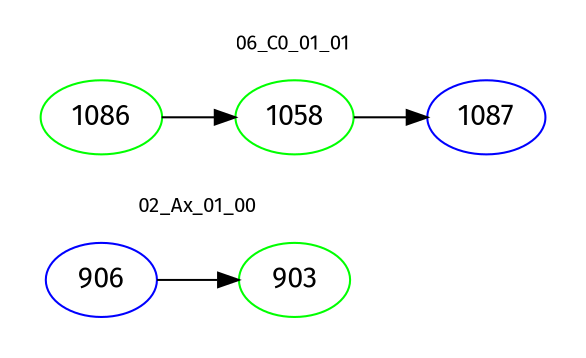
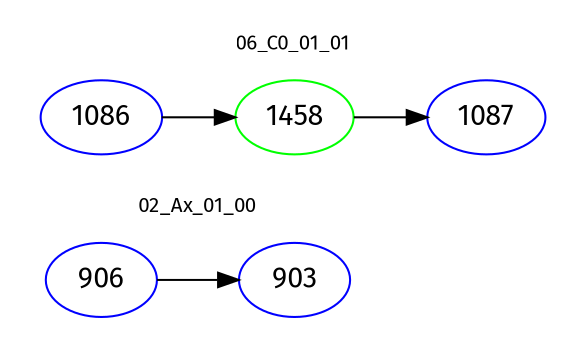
(101, 117) -> (101, 117)
(295, 117) -> (295, 117)
(295, 280) -> (295, 280)
